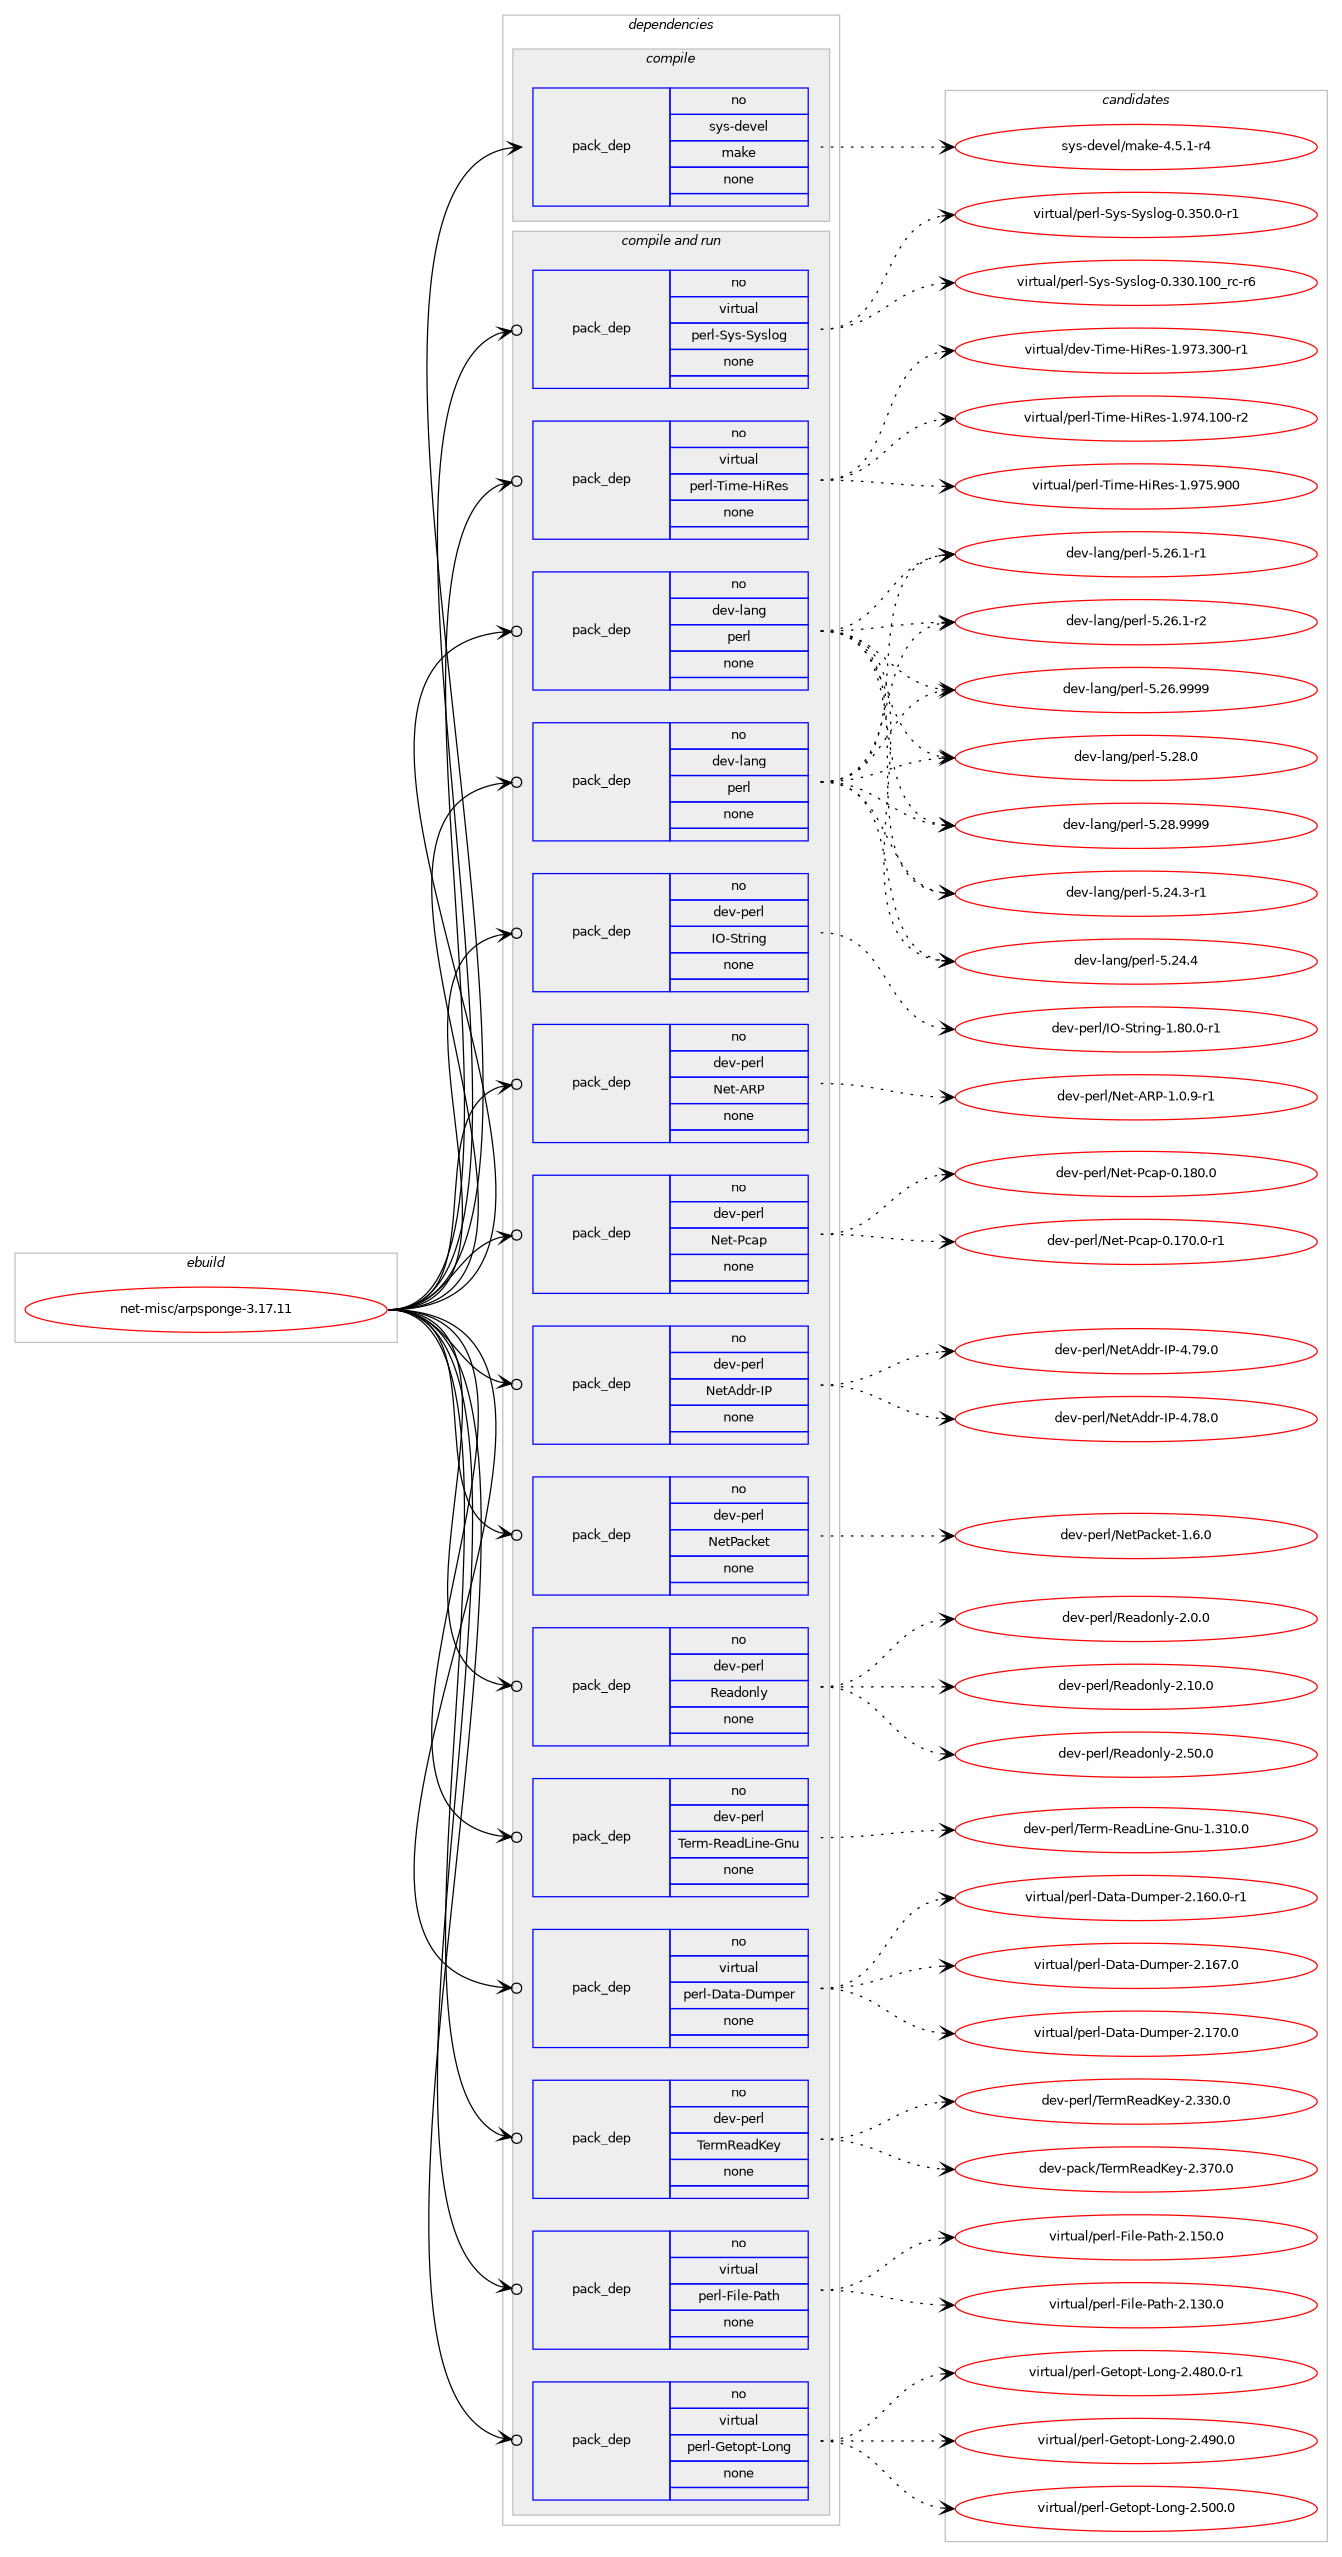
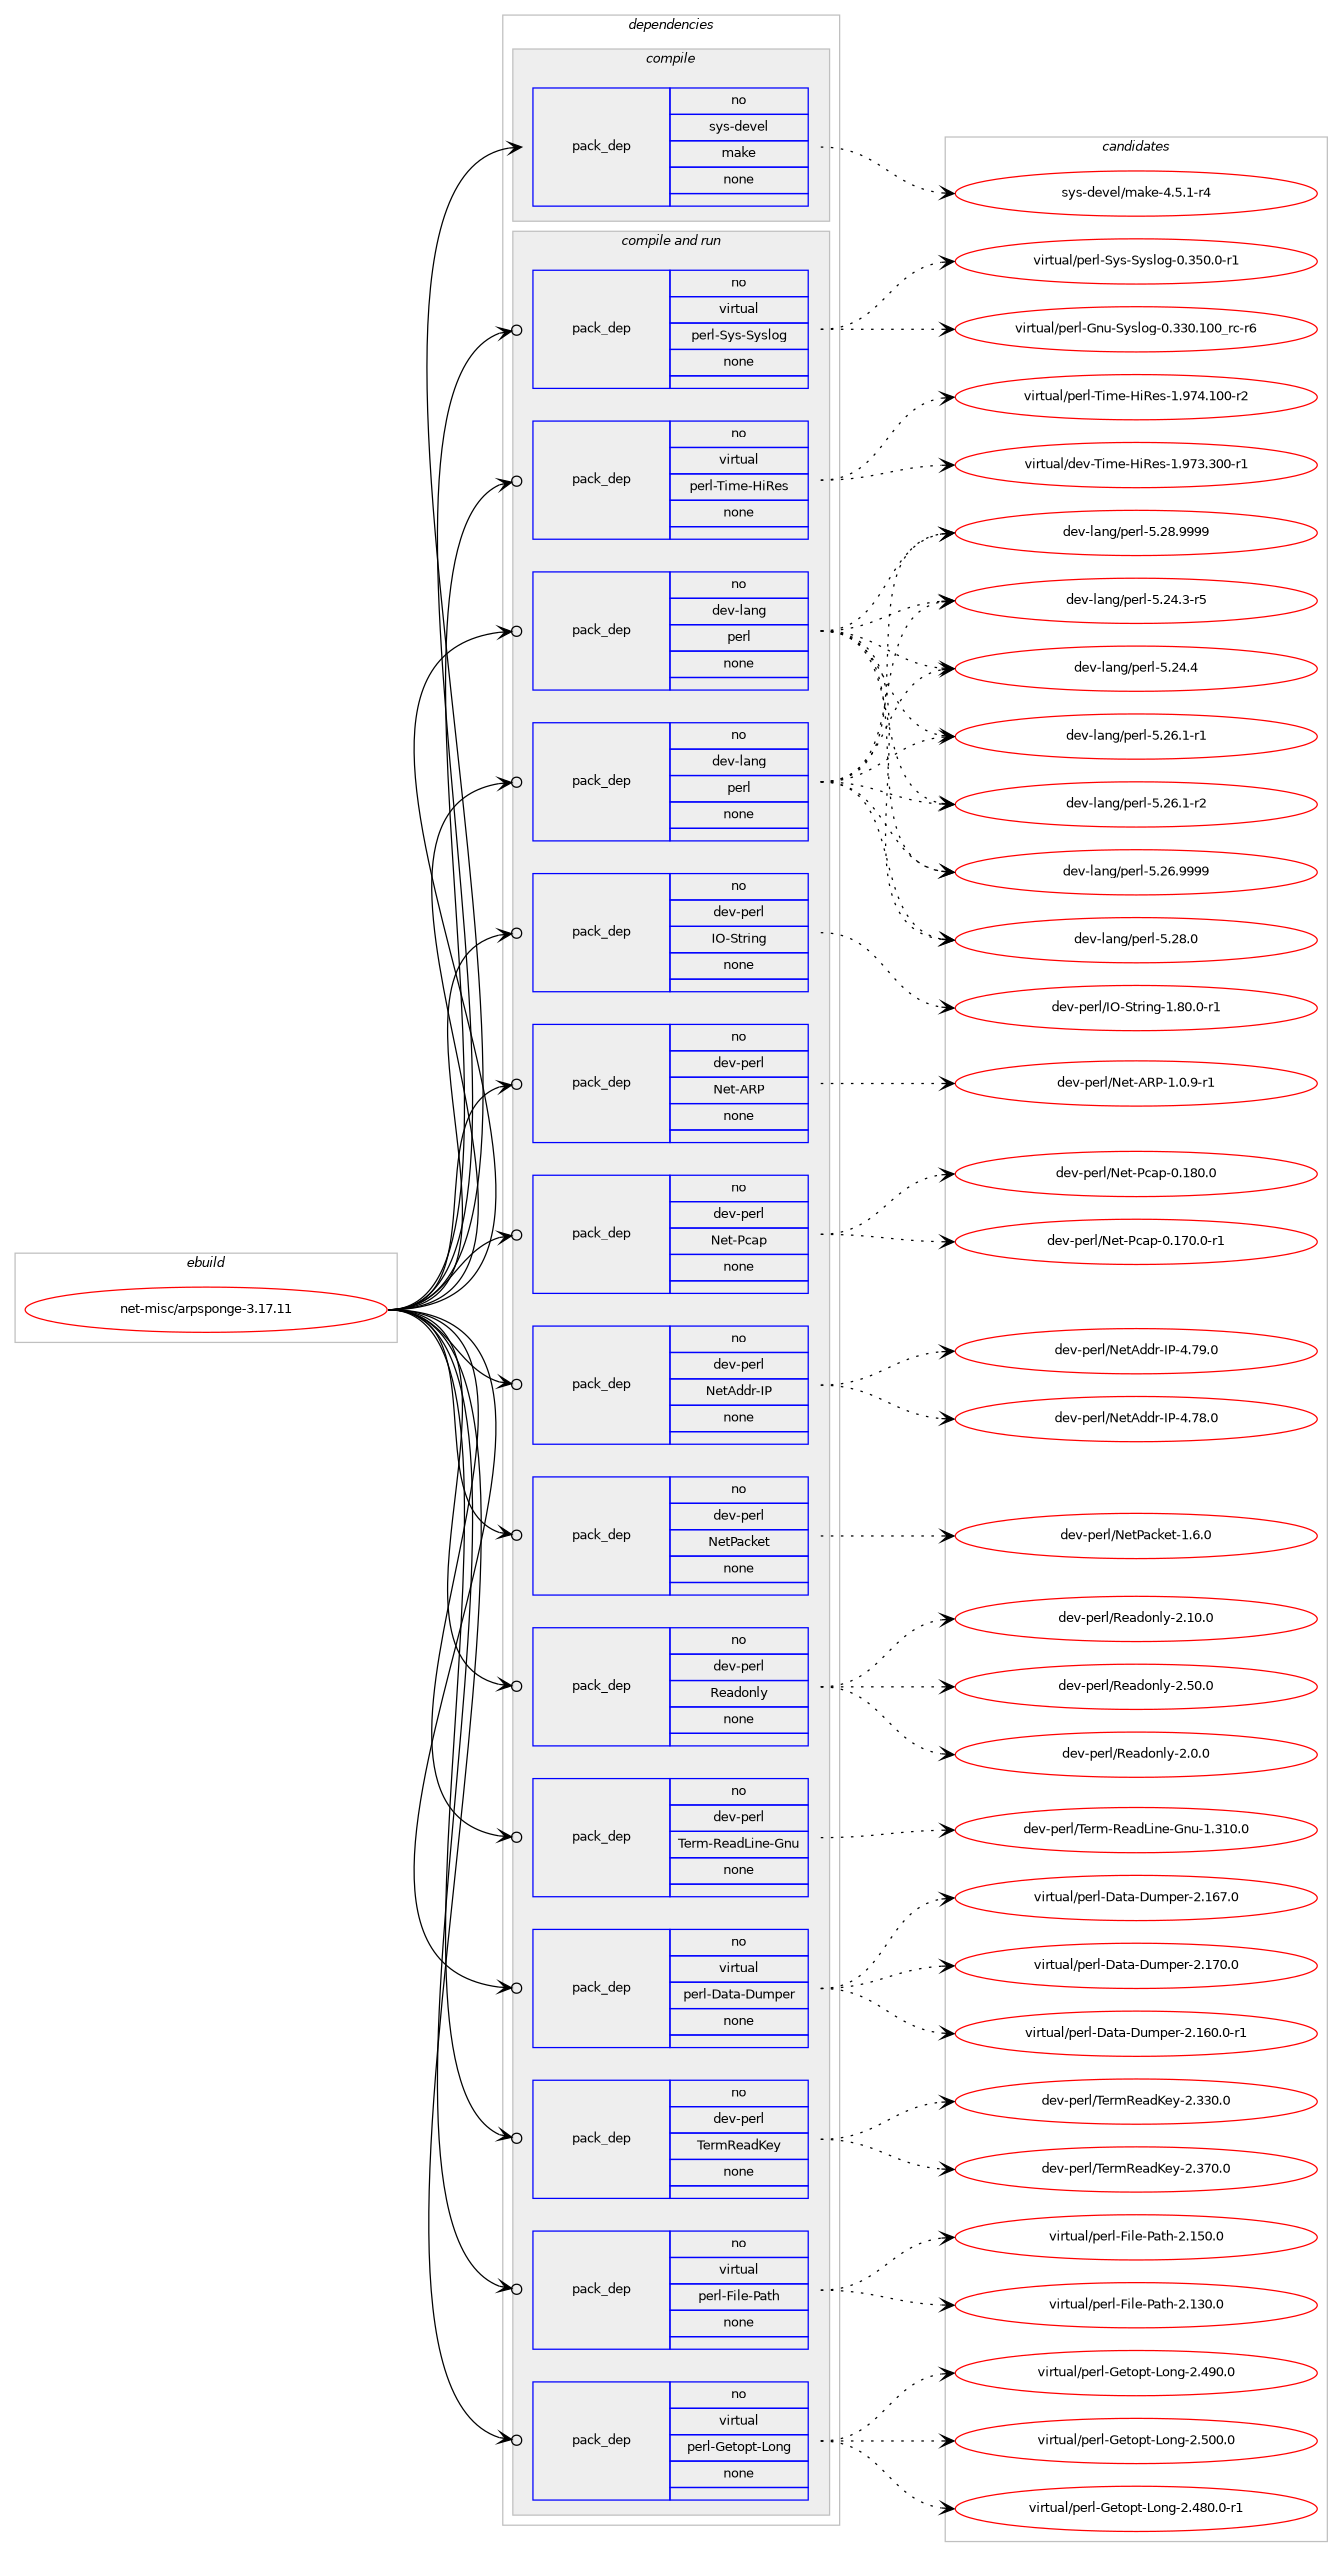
(1136, 283) -> (1136, 329)
(1136, 486) -> none
(1136, 894) -> (1136, 601)
(1136, 2169) -> (1136, 2169)
